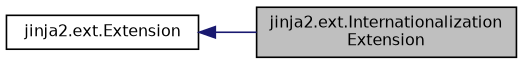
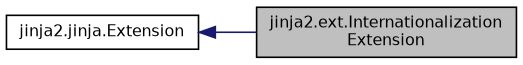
(102, 32) -> (102, 32)
